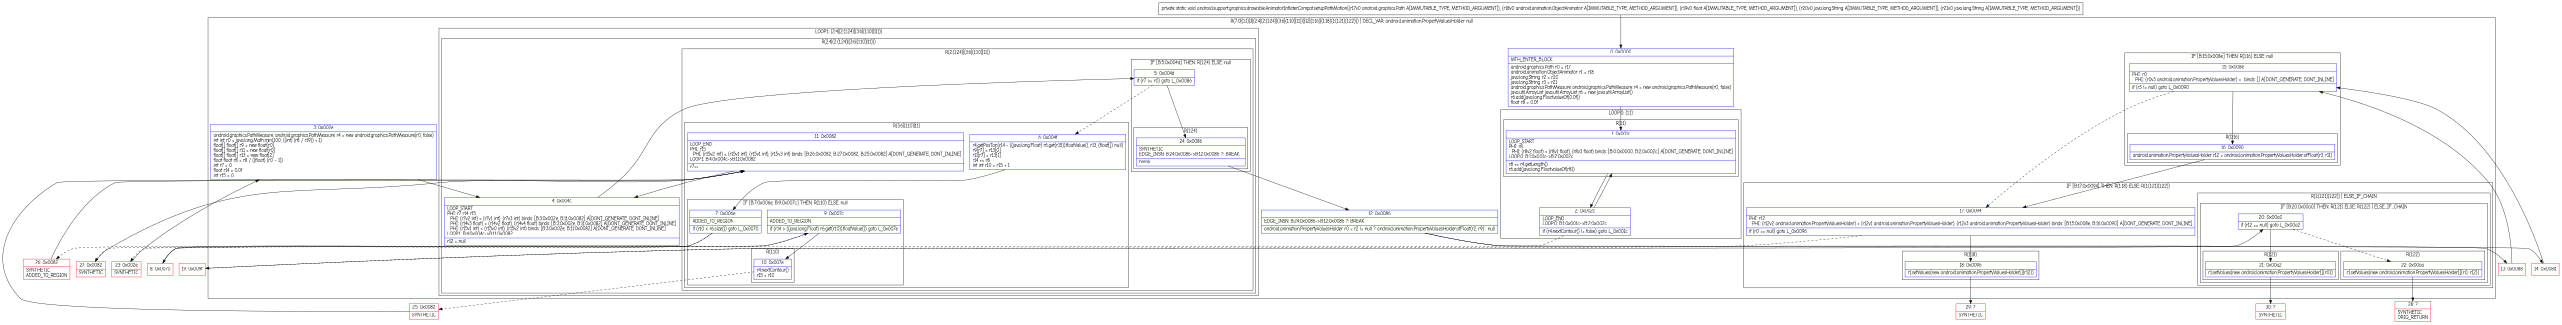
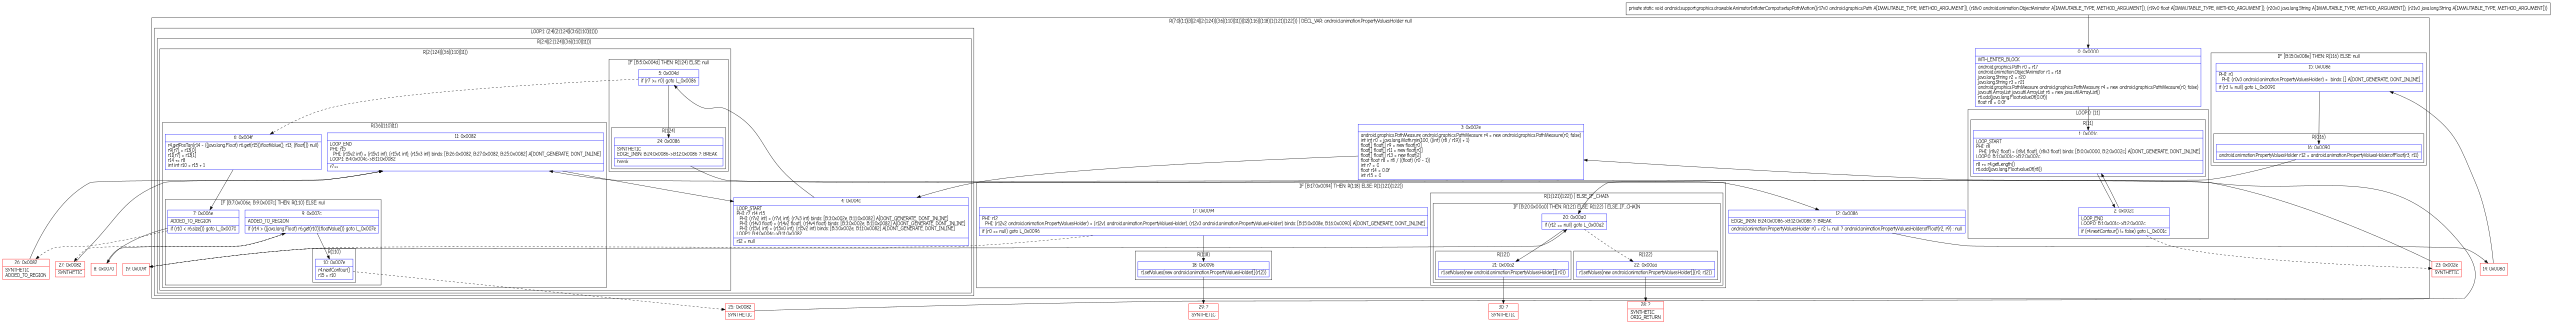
(2075, 139) -> none
(2106, 186) -> (1933, 180)
(2512, 269) -> none
